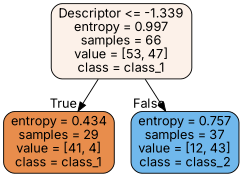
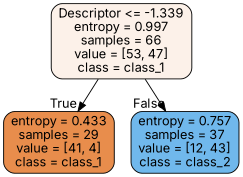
(59, 142) -> (59, 142)
